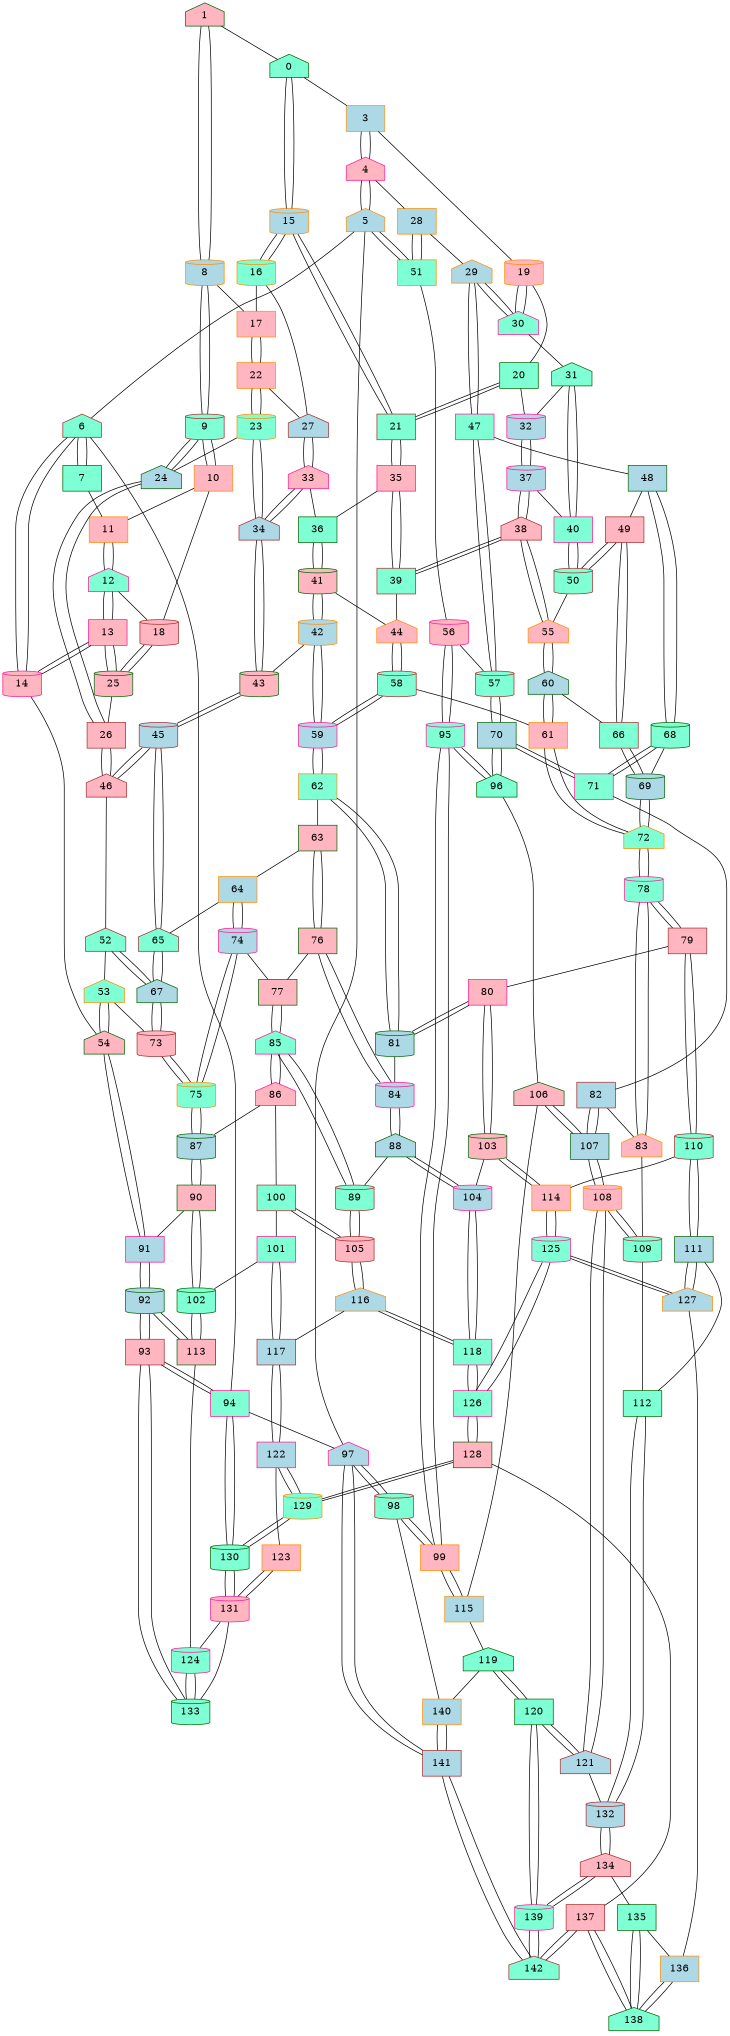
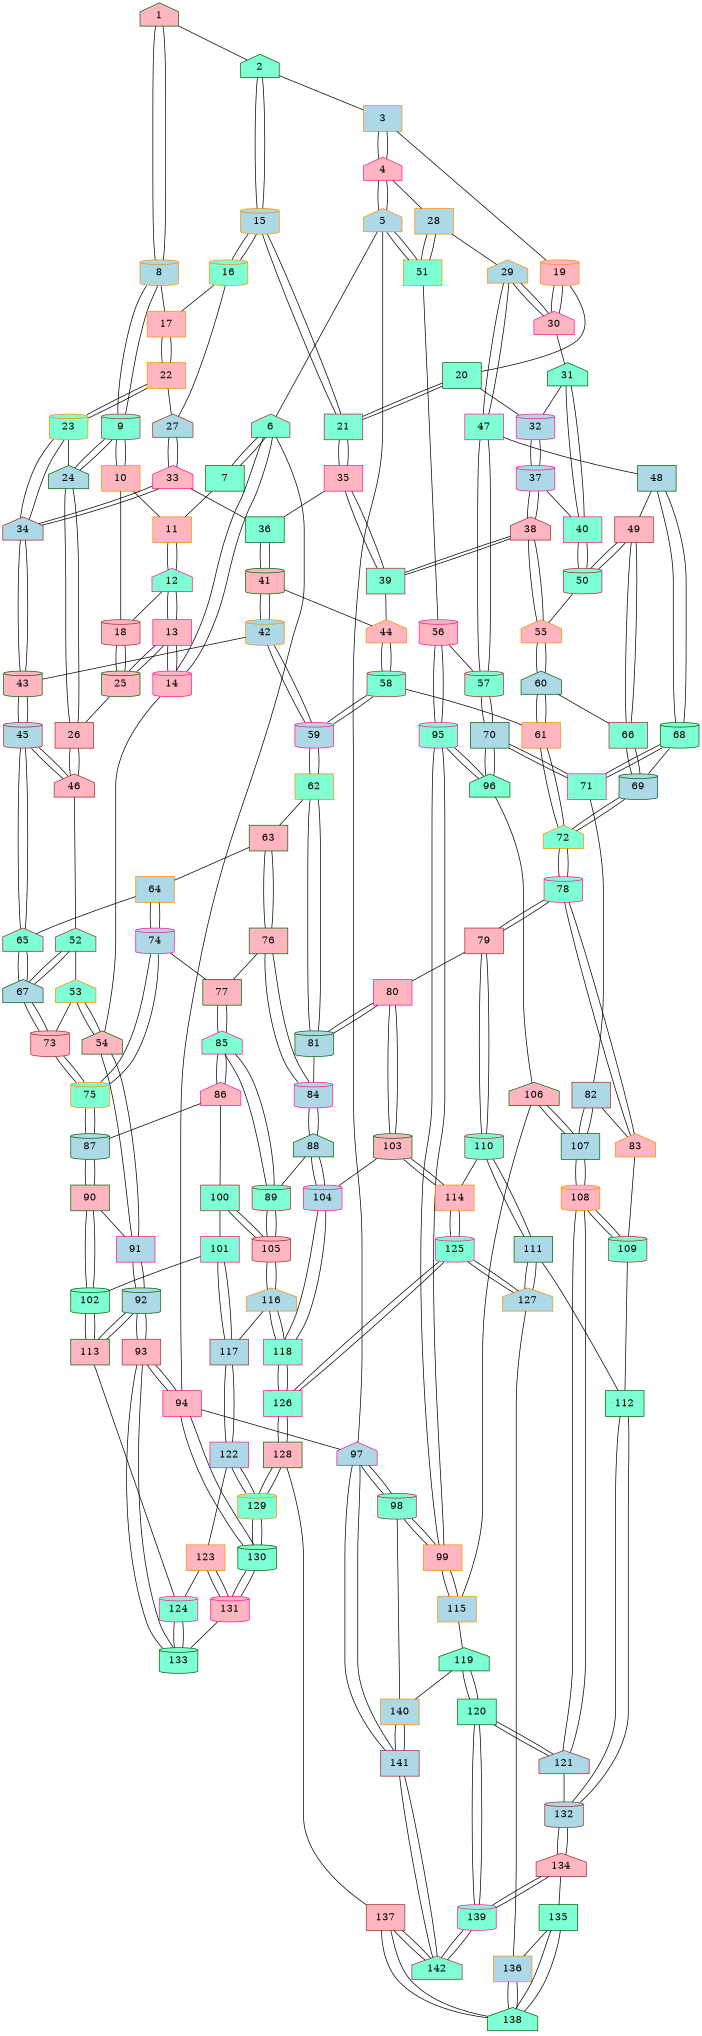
(289, 67) -> (260, 67)
(518, 324) -> (554, 324)
(230, 1404) -> (182, 1404)
(210, 1635) -> (192, 1583)
